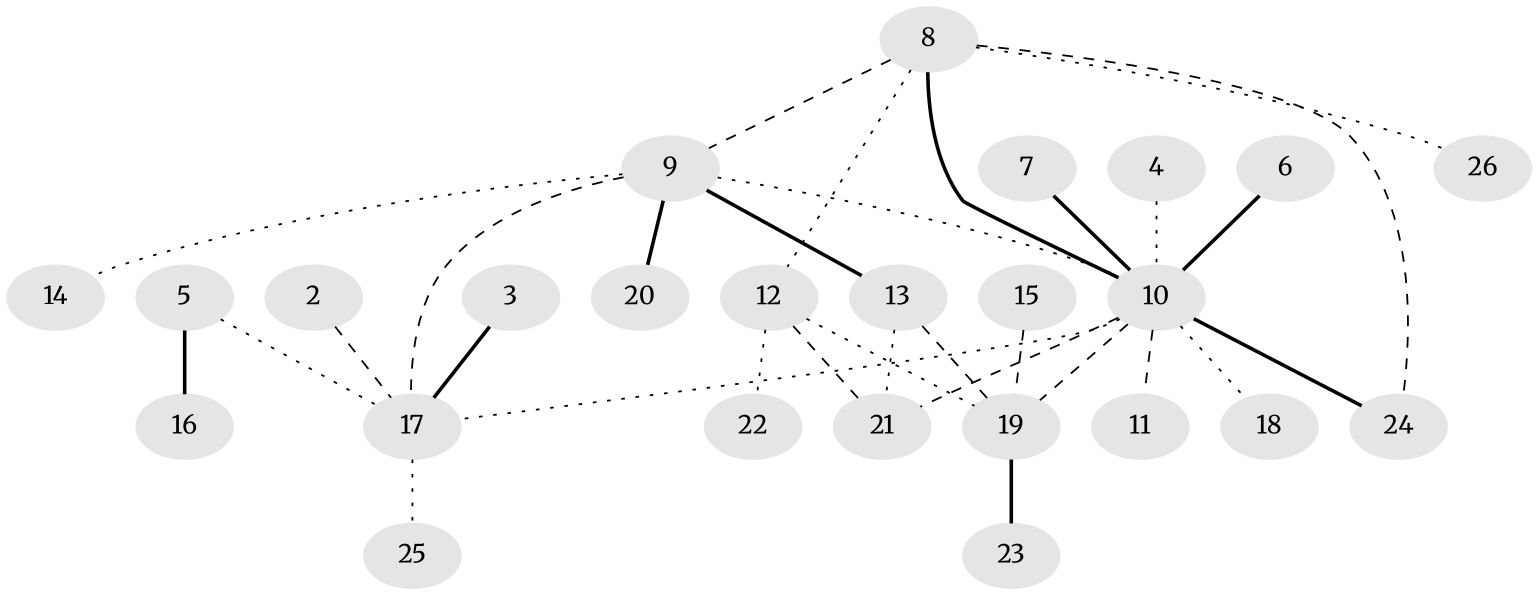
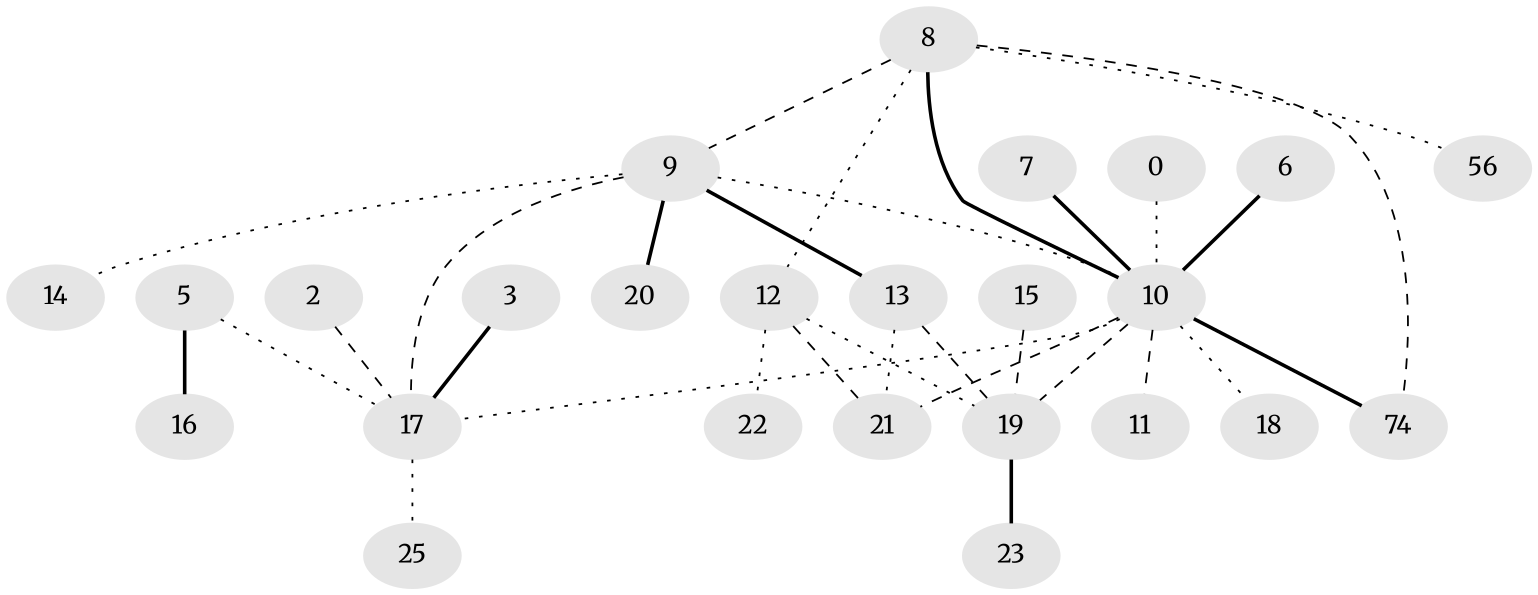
(1157, 169) -> (1157, 169)
(1483, 169) -> (1483, 169)
(1399, 427) -> (1399, 427)
